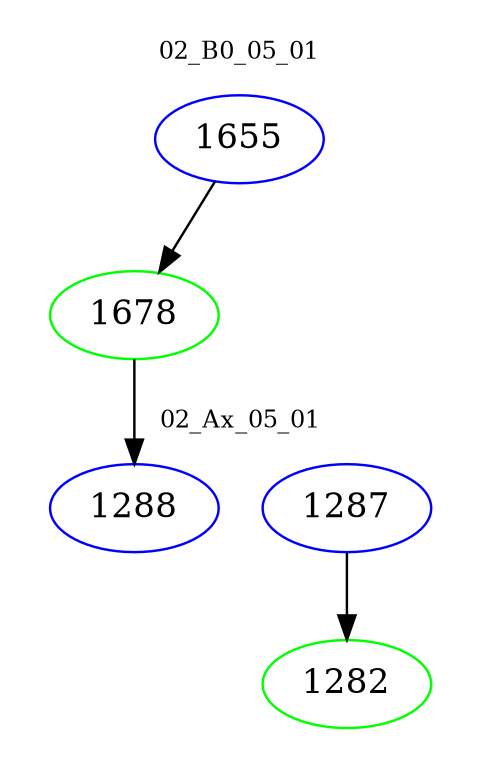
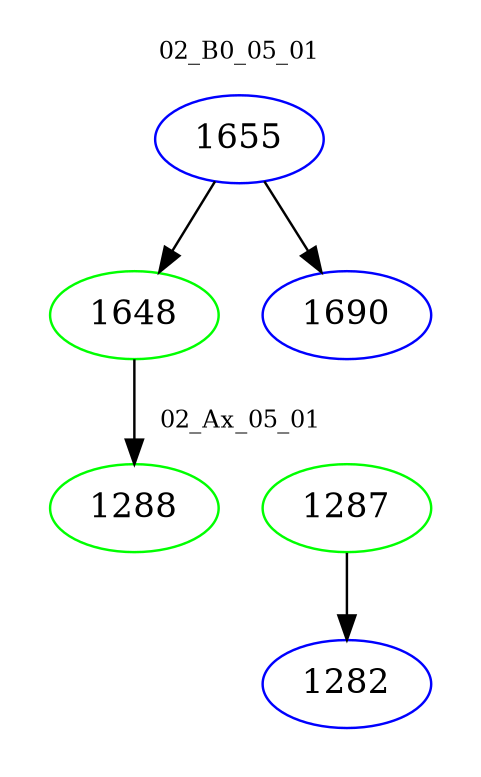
(134, 315) -> (134, 315)
none -> (347, 315)
(134, 508) -> (134, 508)
(347, 508) -> (347, 508)
(347, 684) -> (347, 684)
